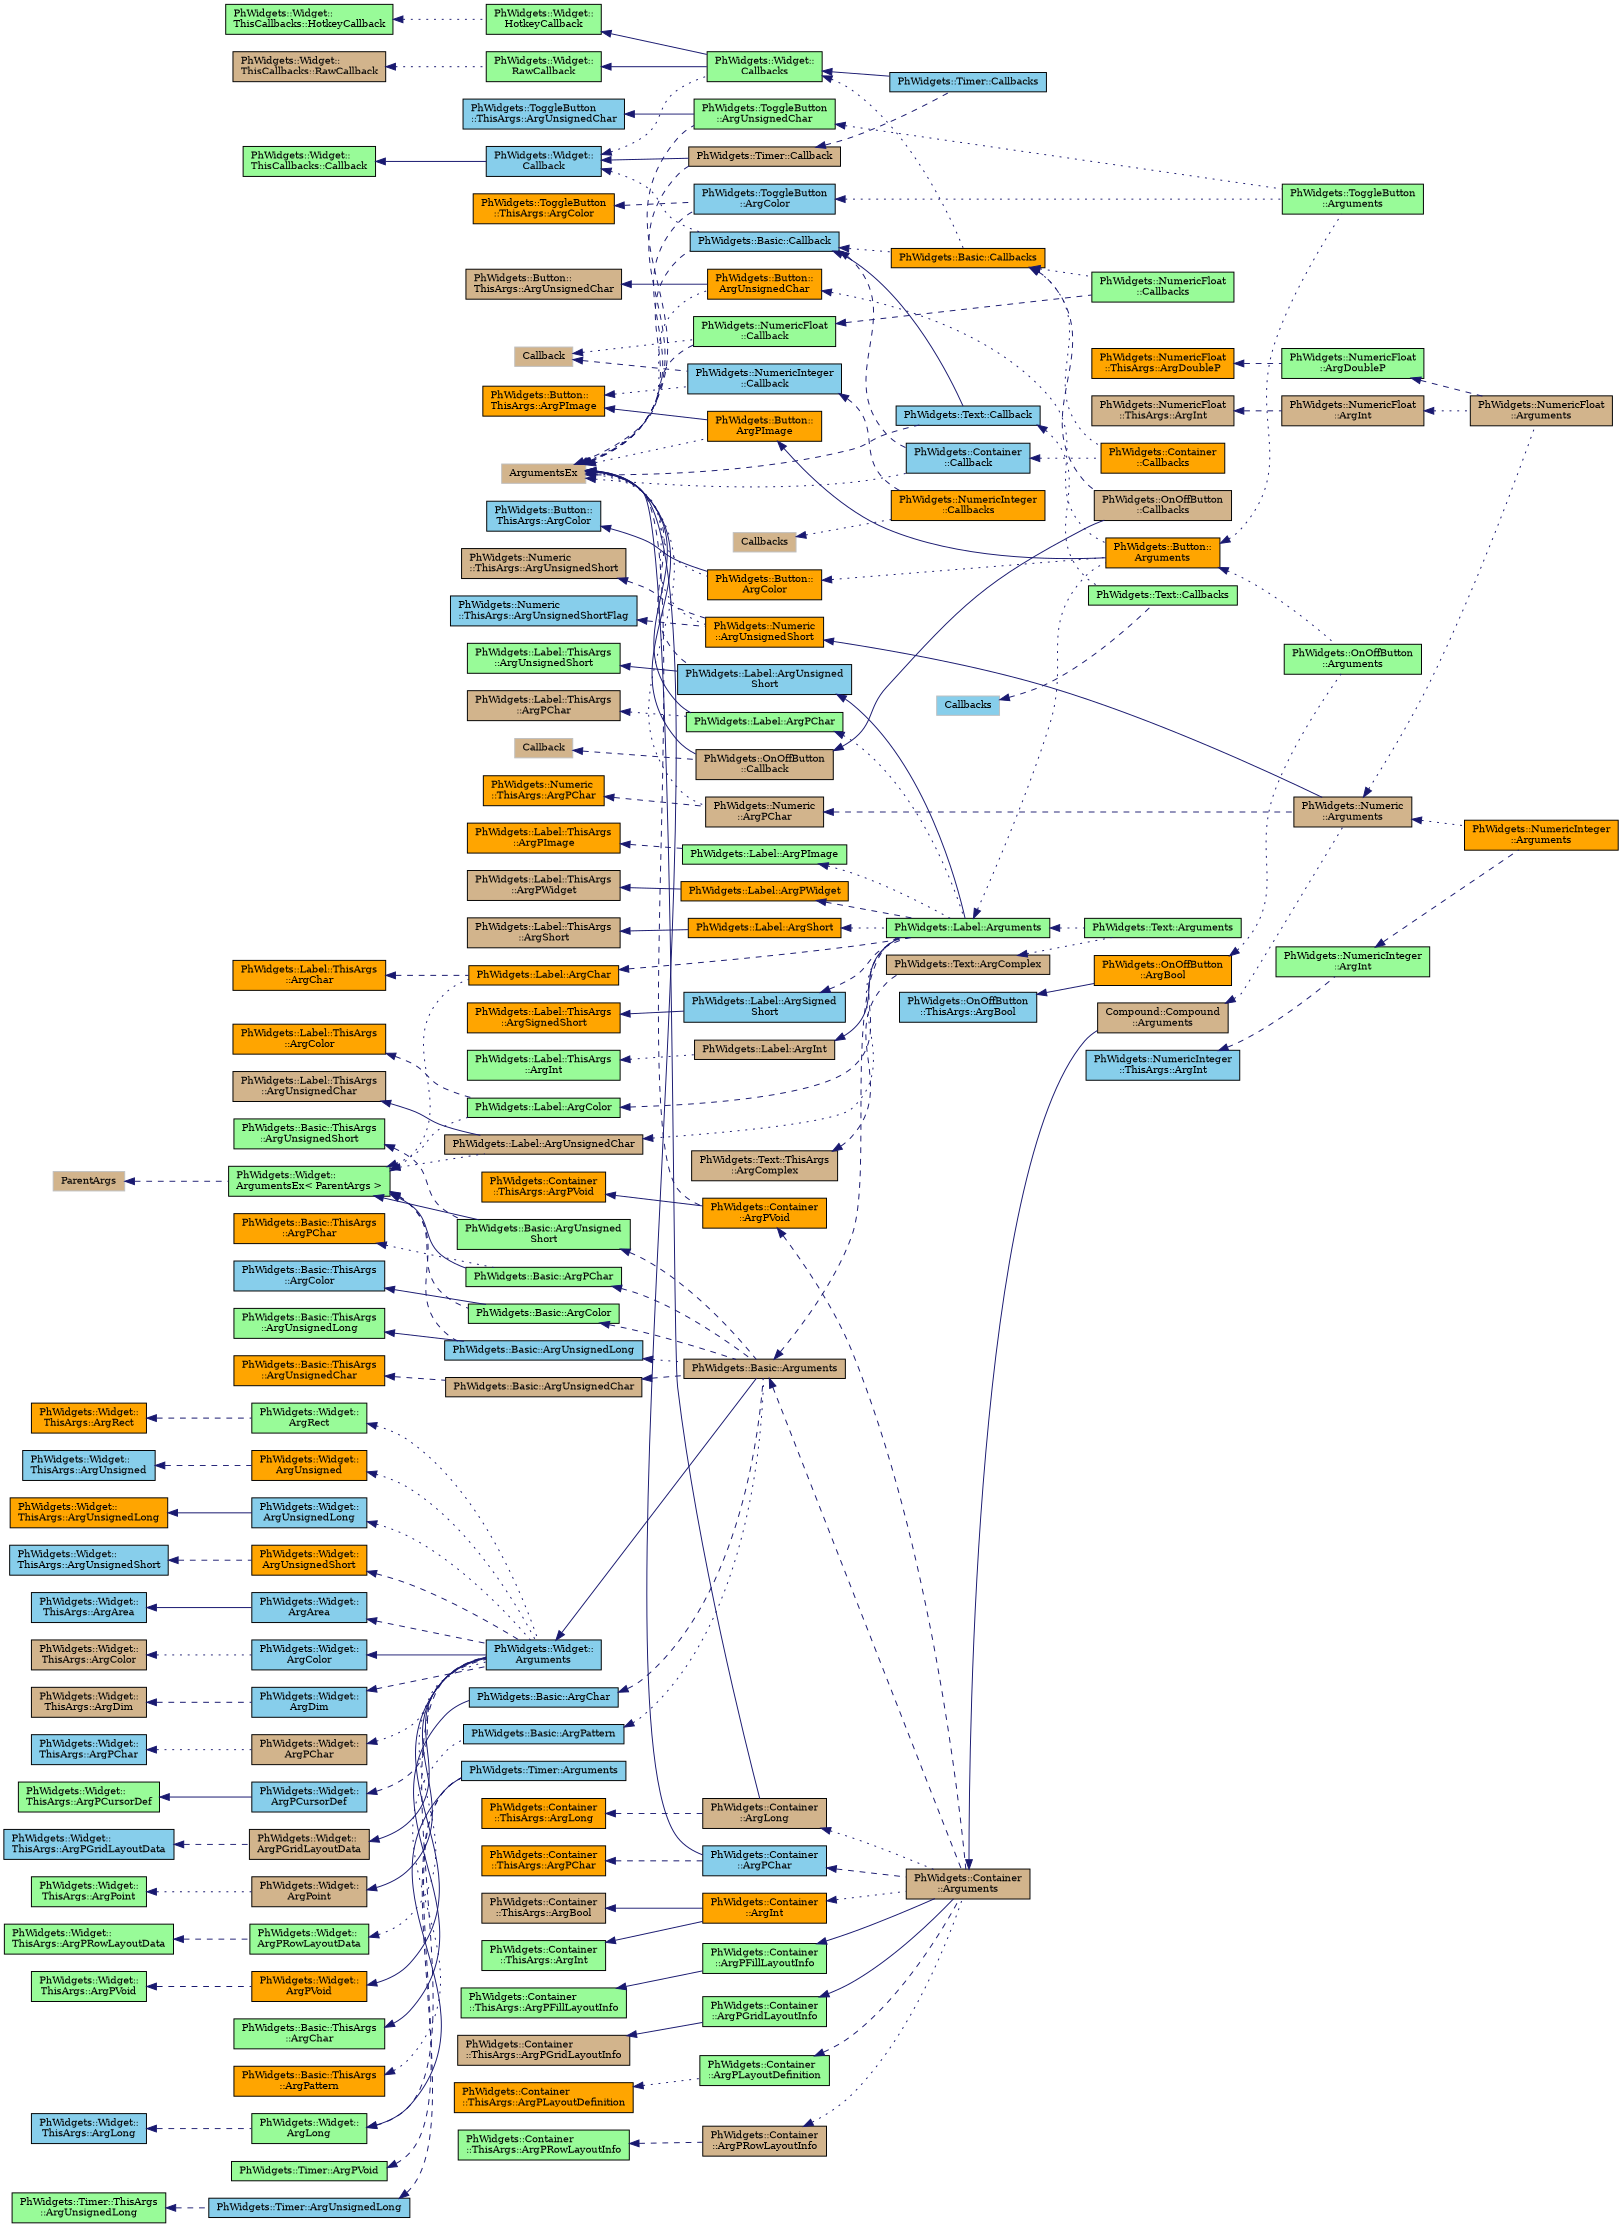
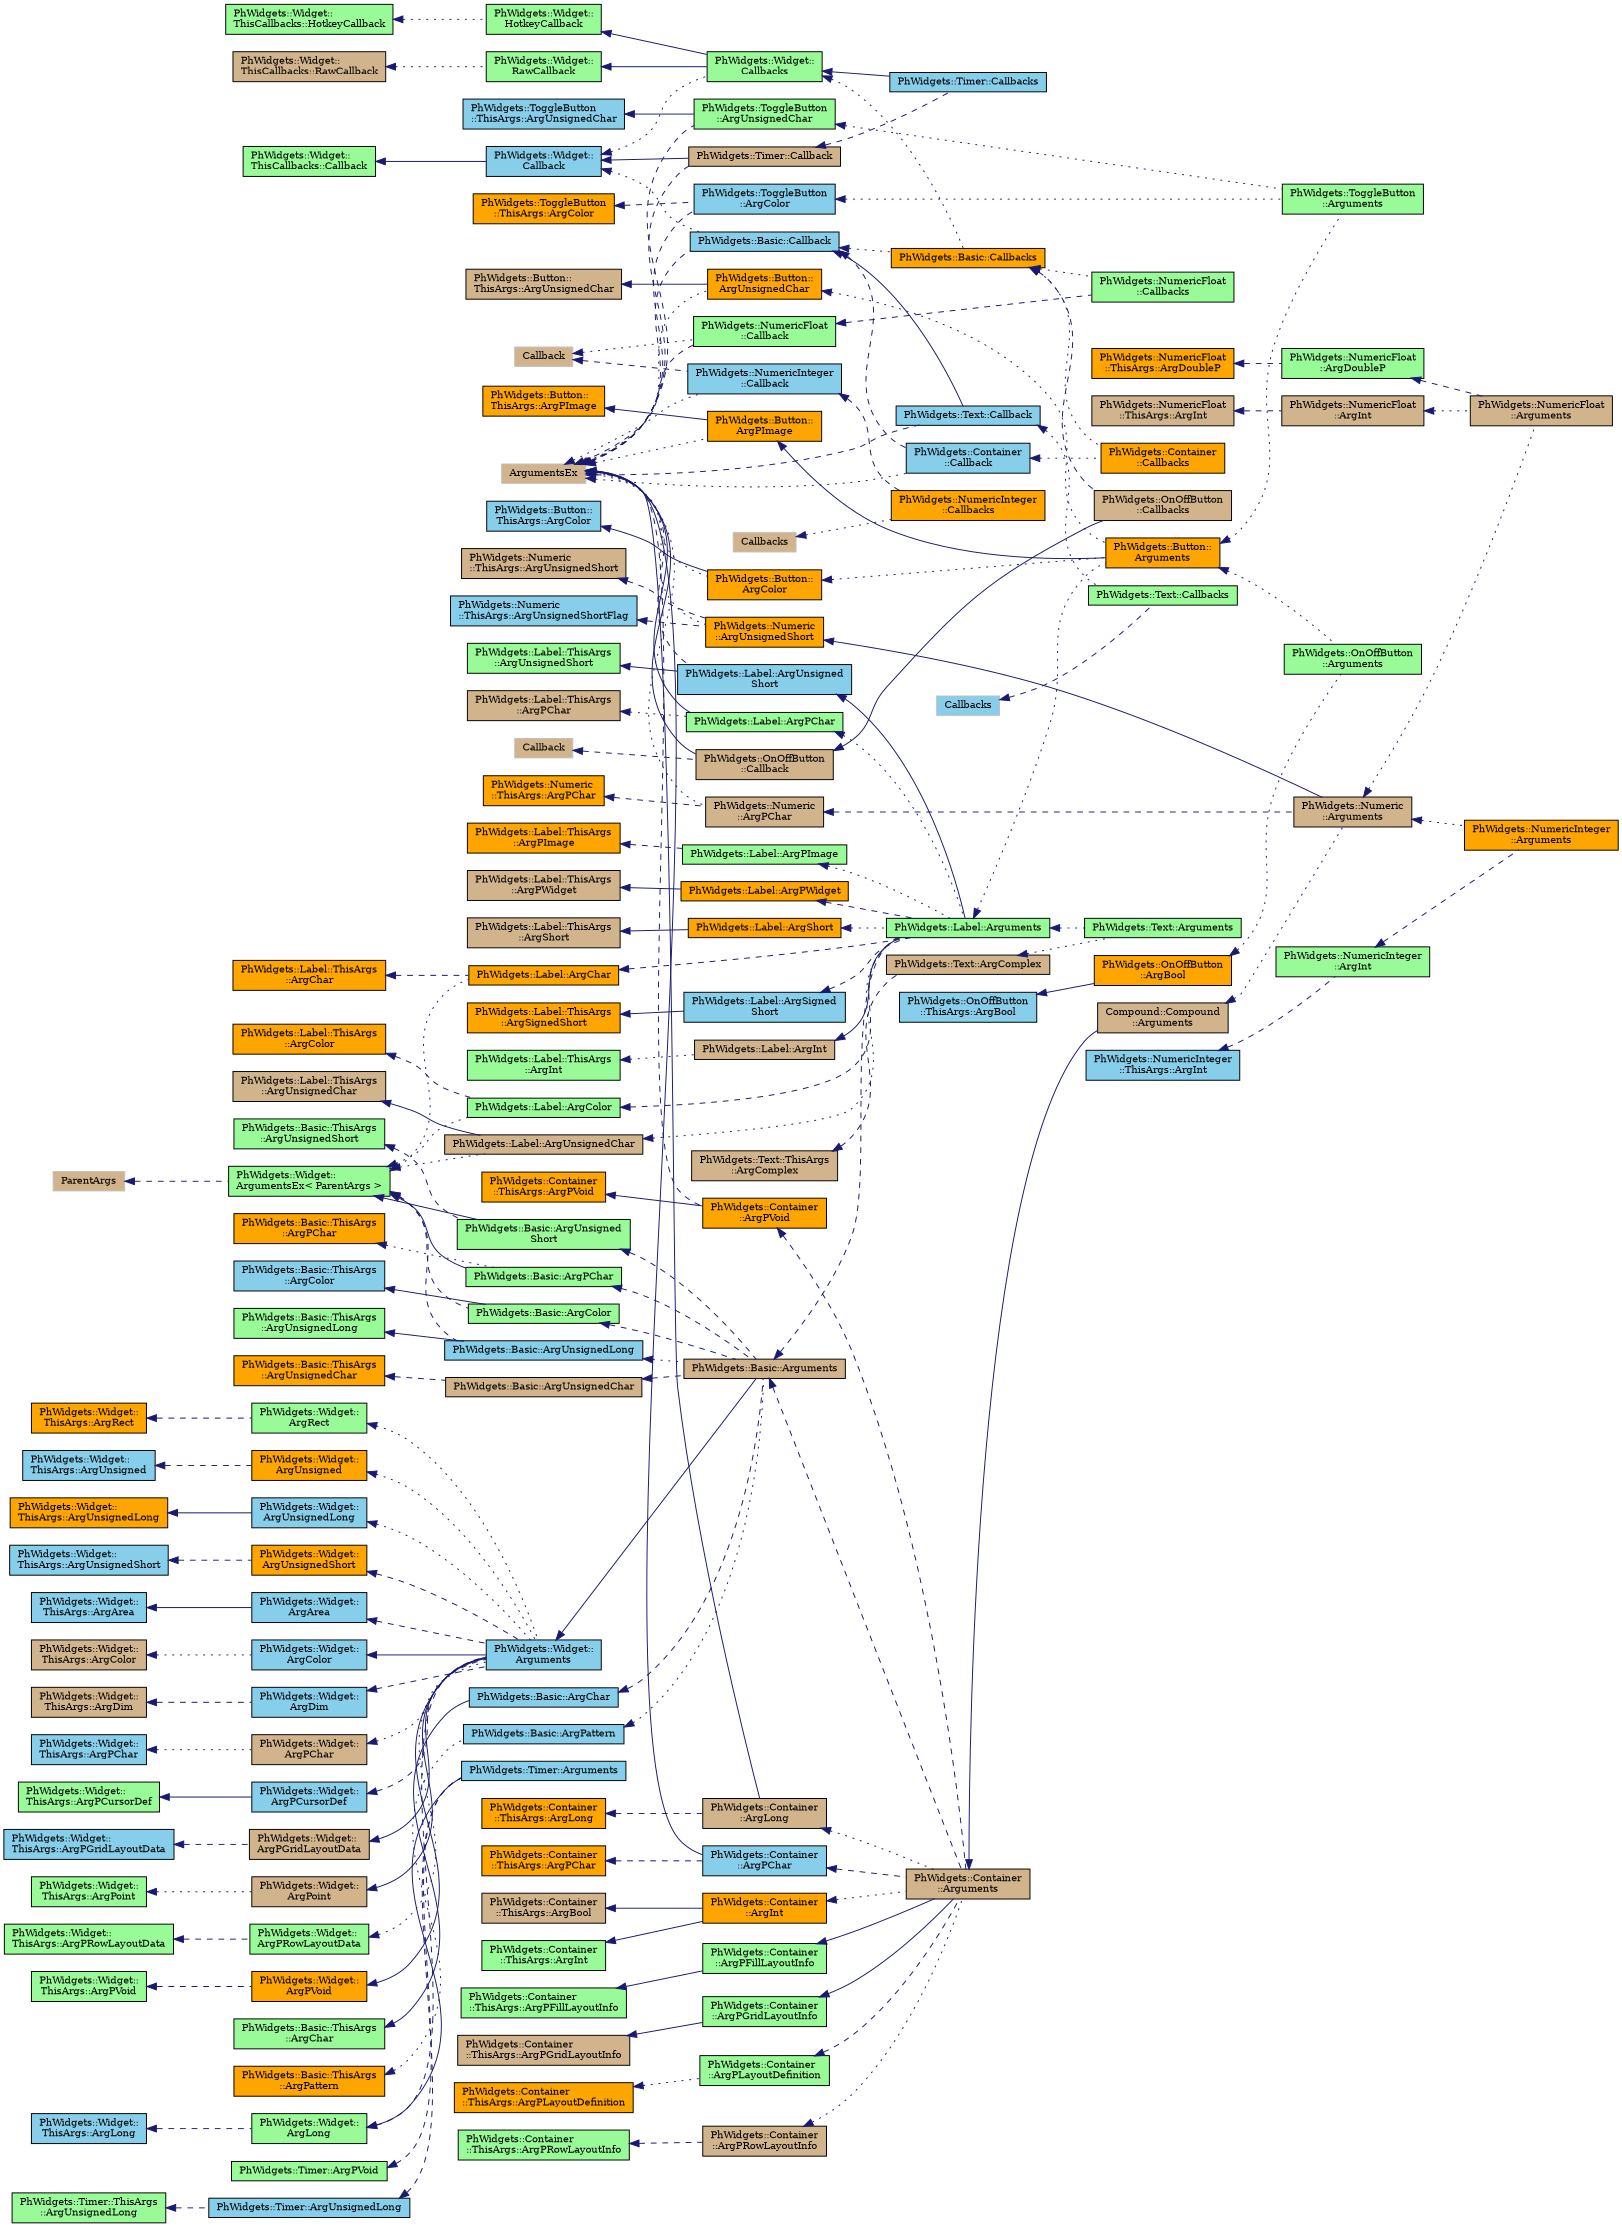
(651, 390) -> (668, 407)
